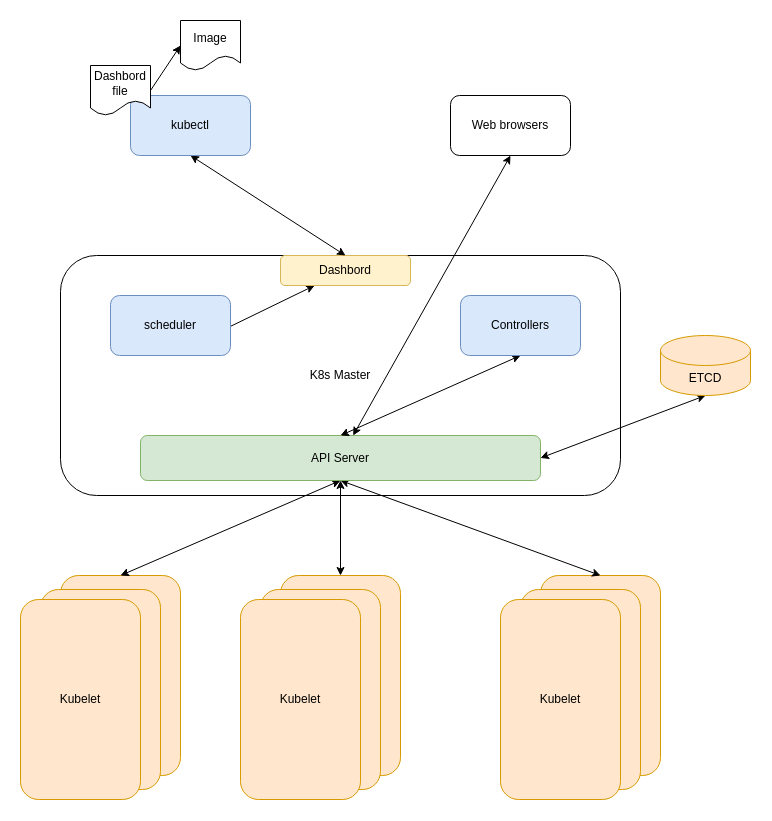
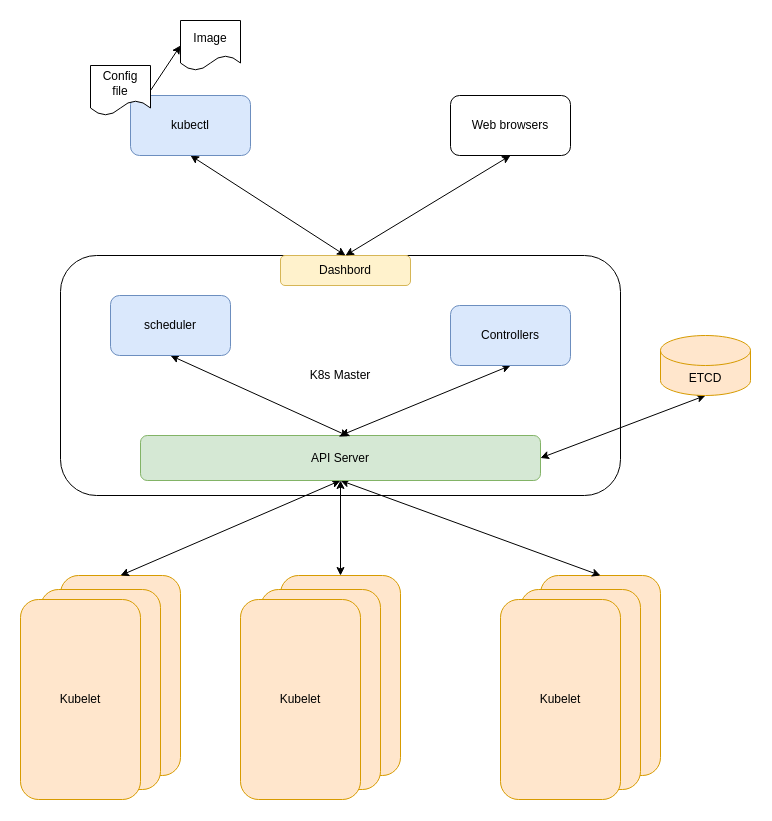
(121, 84) -> (121, 84)
(433, 293) -> (428, 206)
(268, 308) -> (260, 396)
(521, 326) -> (511, 336)
